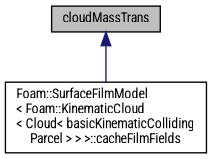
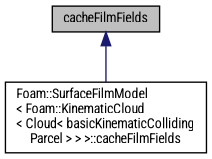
(106, 19) -> (106, 19)
